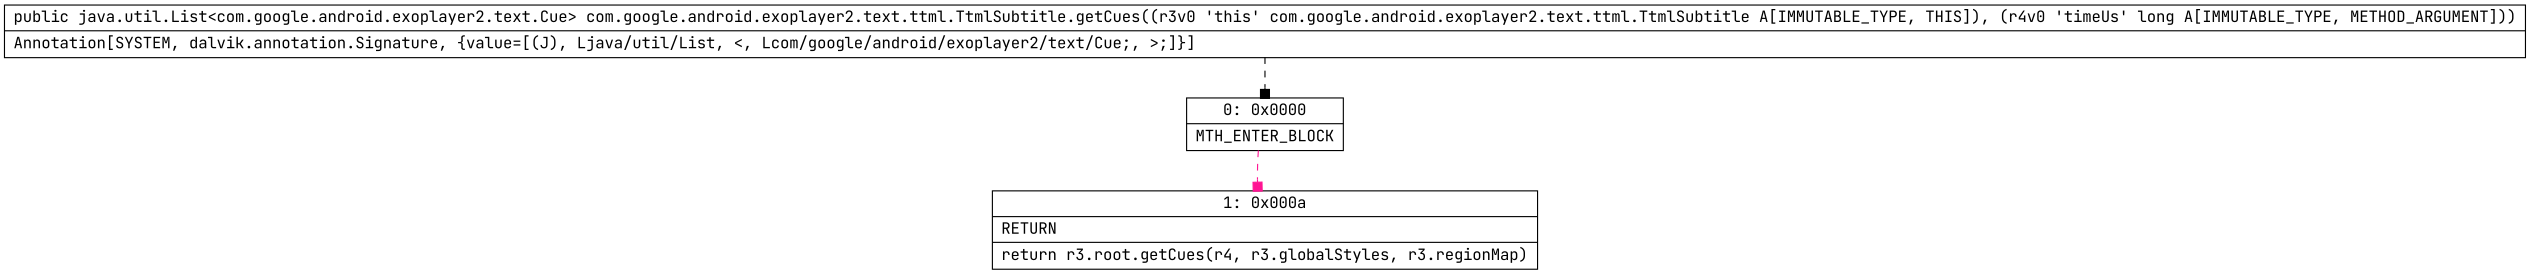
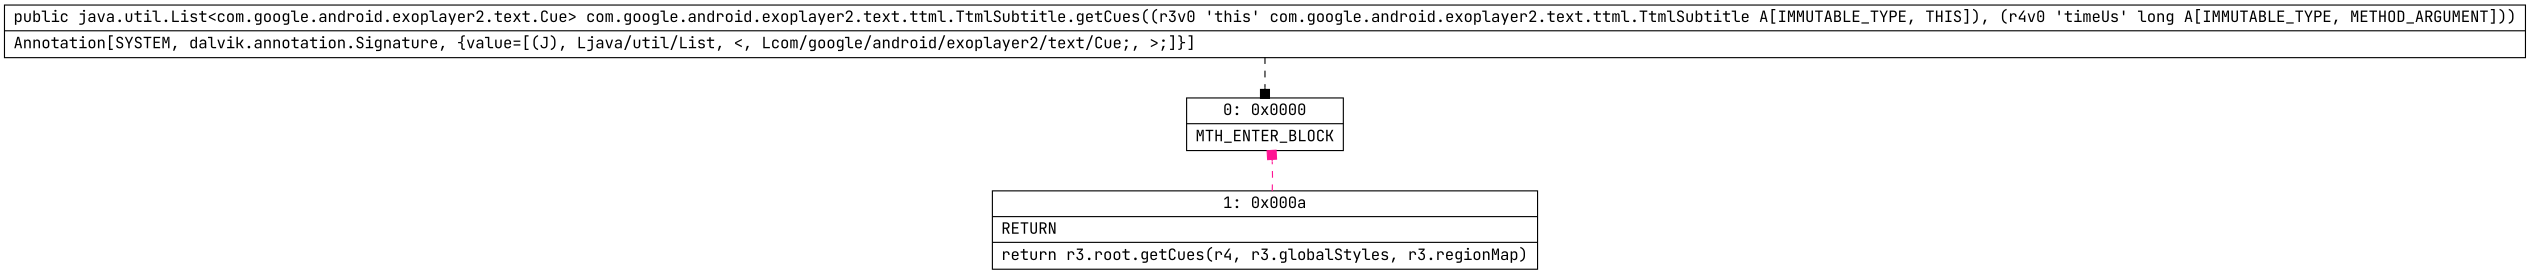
(1258, 165) -> (1273, 177)
